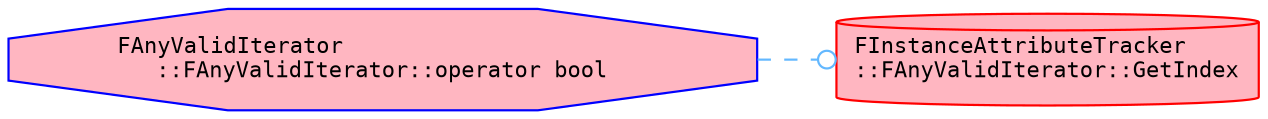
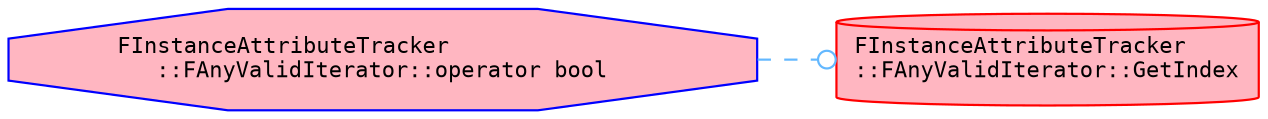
(383, 60) -> (383, 60)
